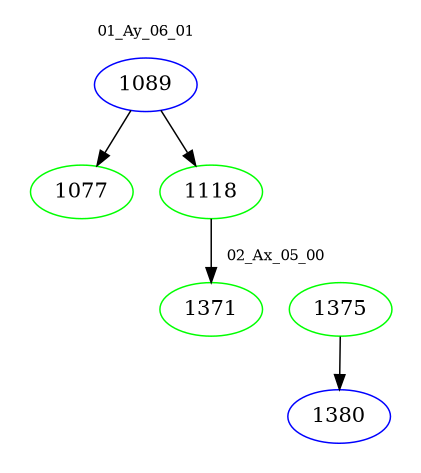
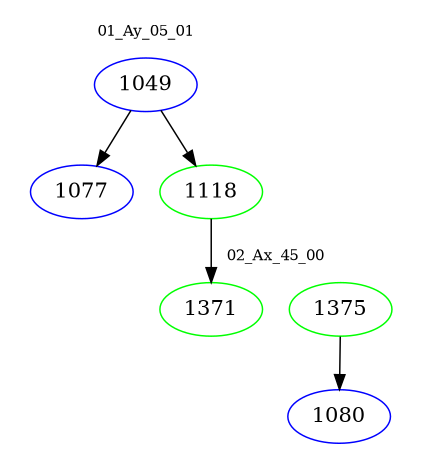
(146, 32) -> (146, 32)
(146, 85) -> (146, 85)
(82, 192) -> (82, 192)
(276, 257) -> (276, 257)
(339, 416) -> (339, 416)
